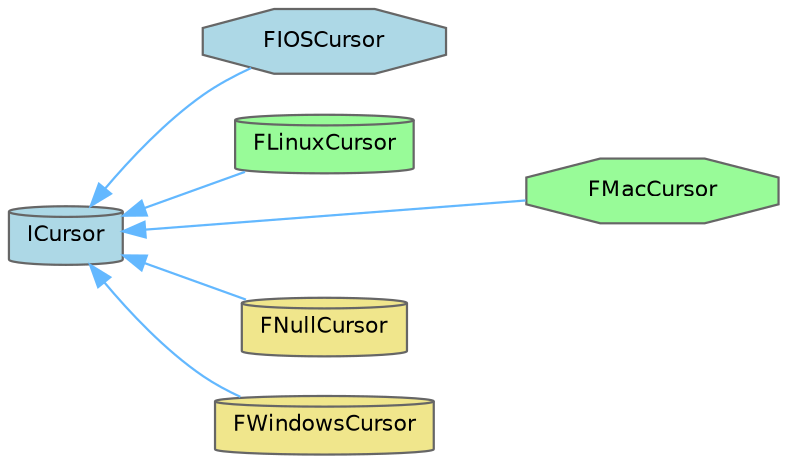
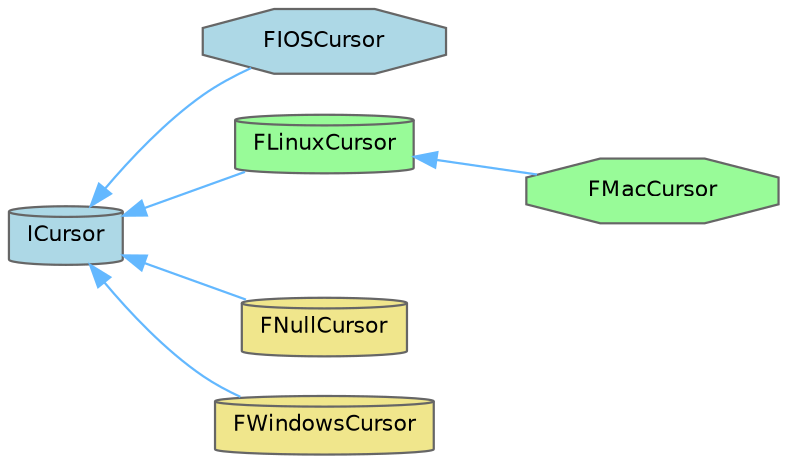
(335, 215) -> (487, 167)
